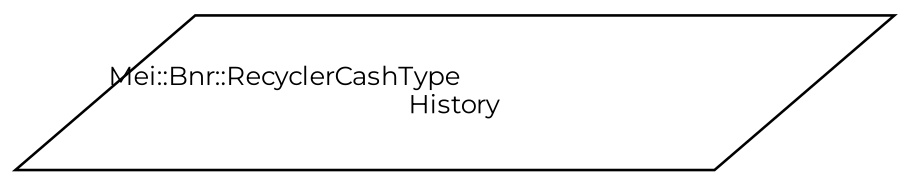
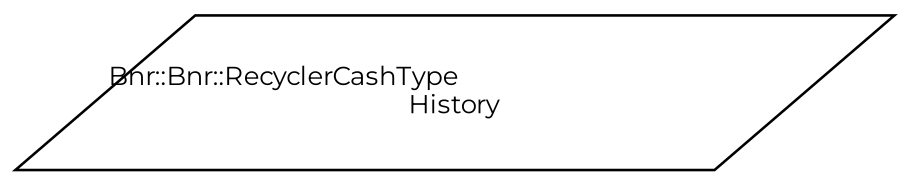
(455, 93) -> (455, 93)
